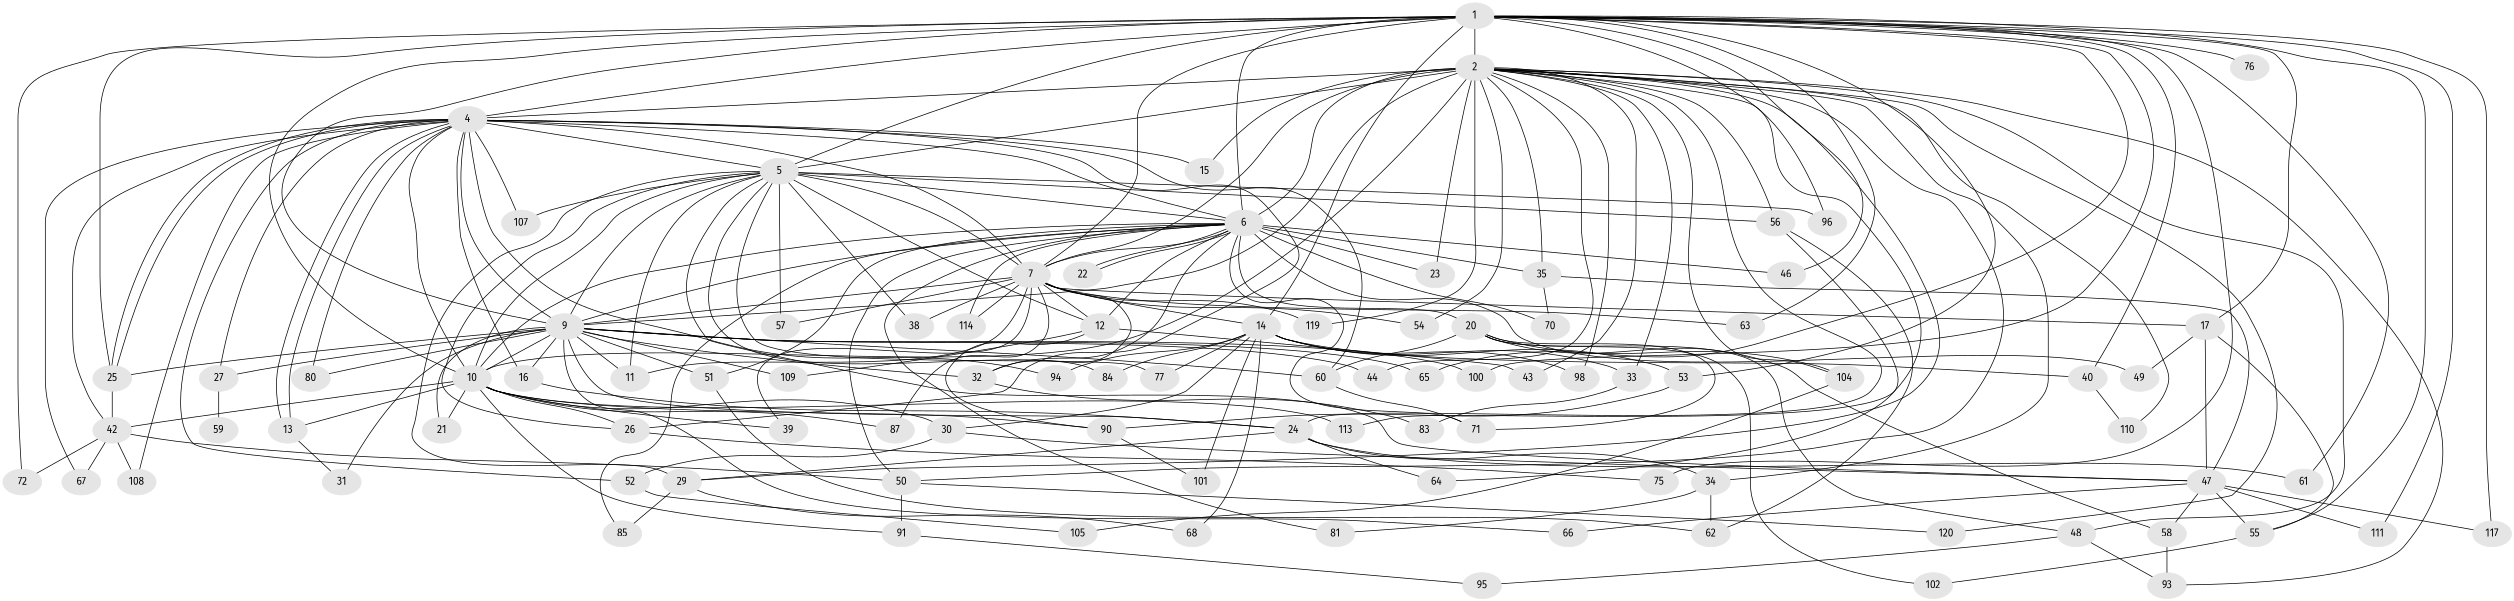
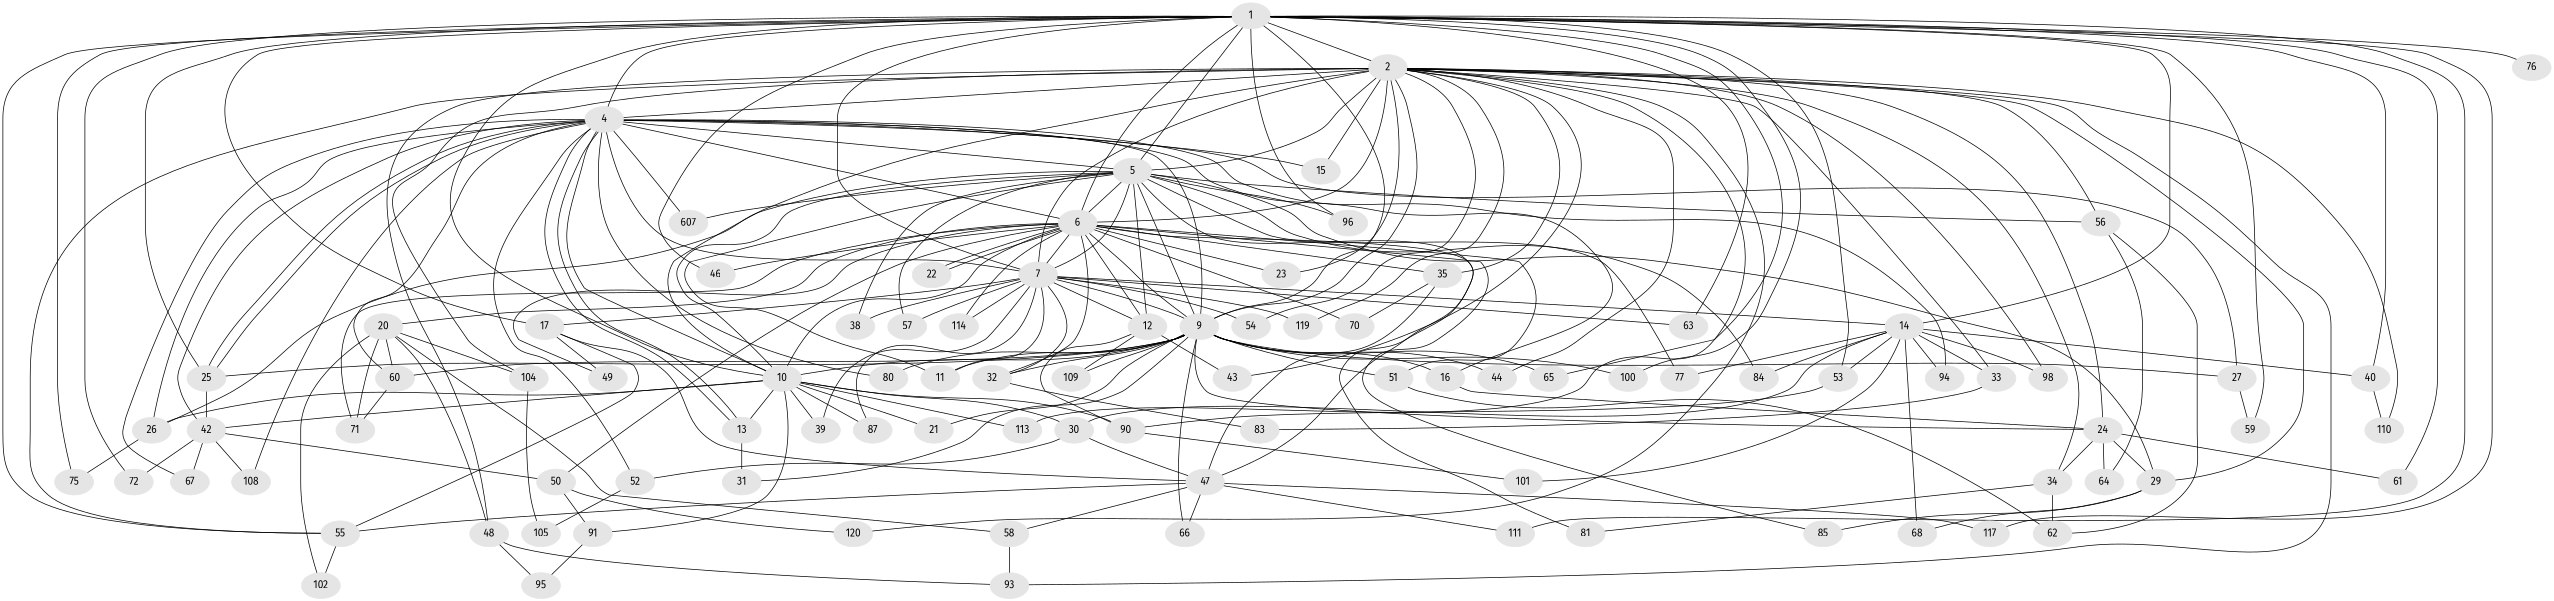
none -> (2173, 57)
(521, 223) -> (689, 223)
(1807, 448) -> (431, 104)
